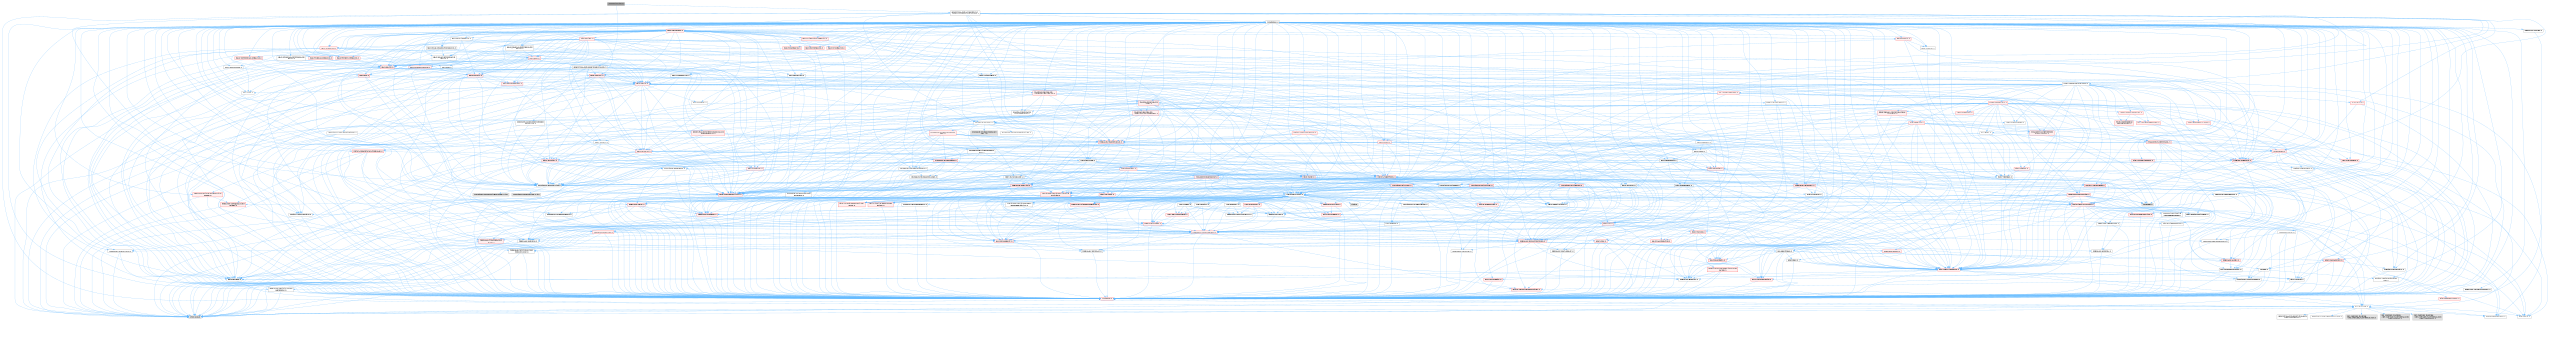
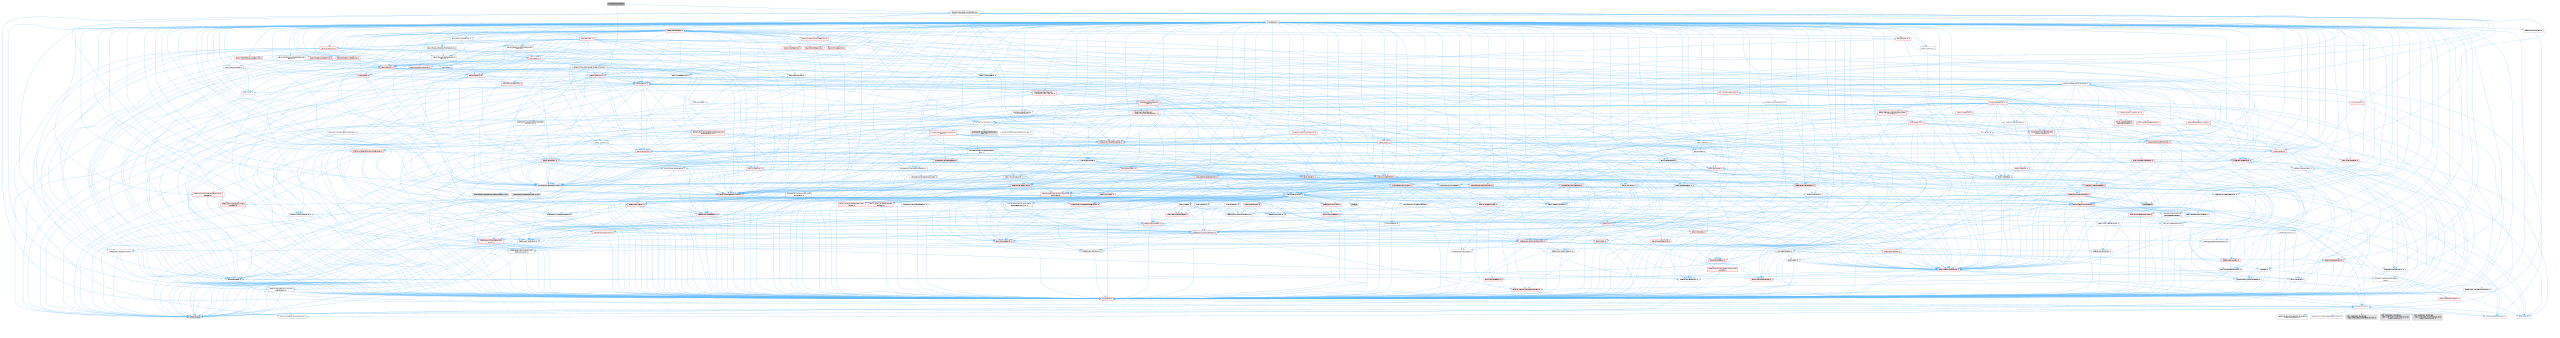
none -> (293, 317)
